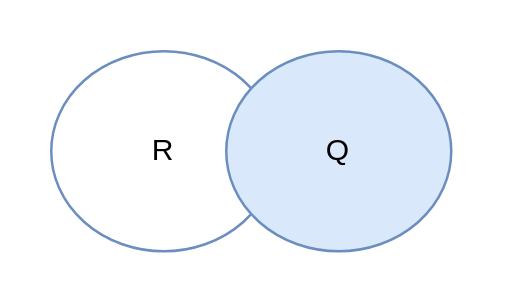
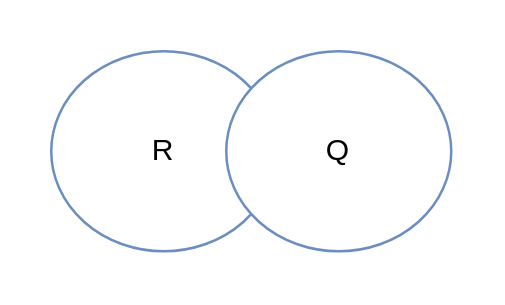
(339, 151) -> (339, 151)
